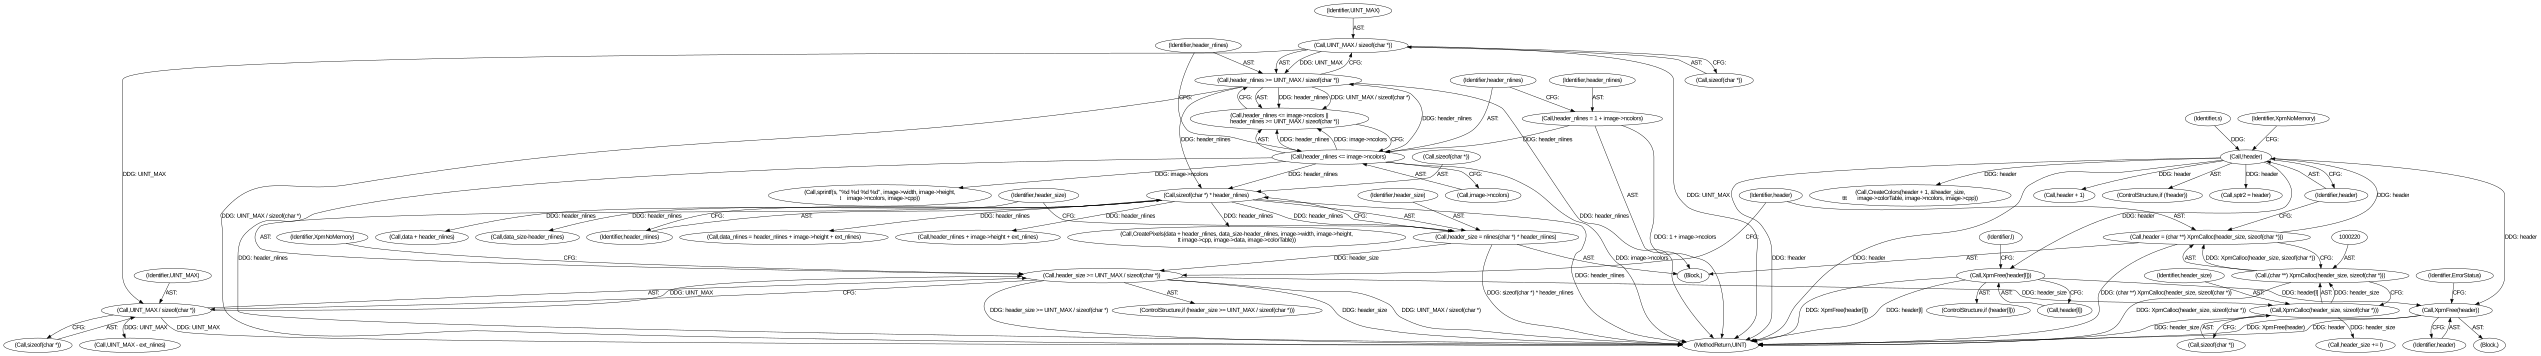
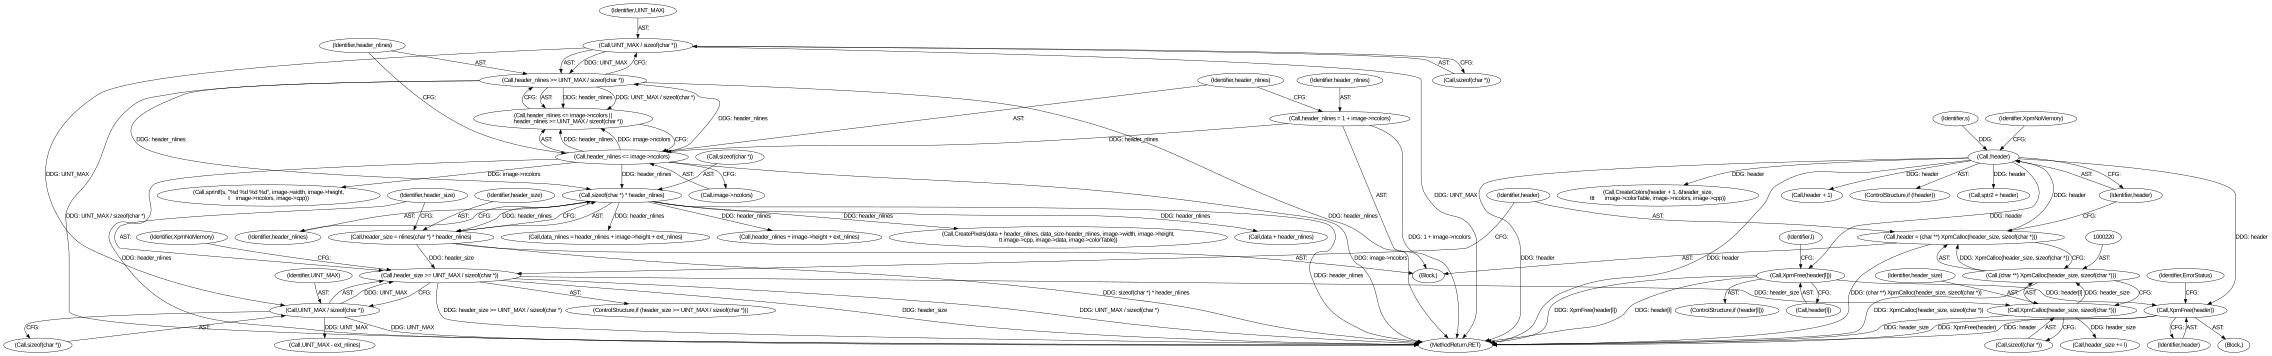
(528, 237) -> none
(1720, 345) -> (1456, 345)
